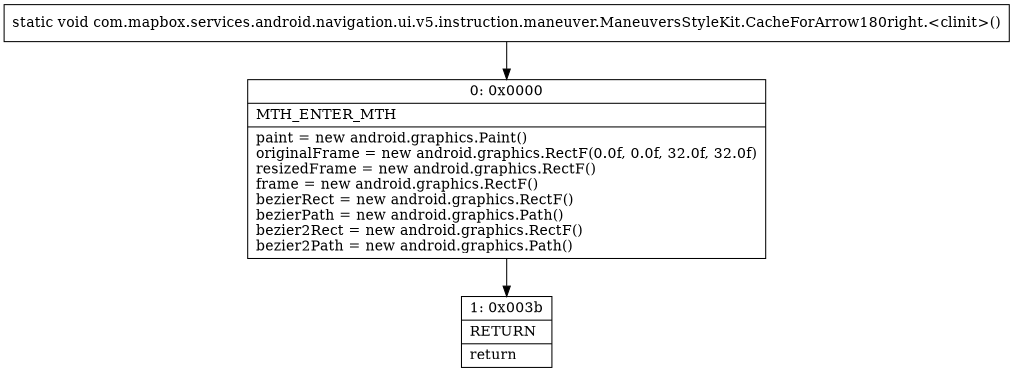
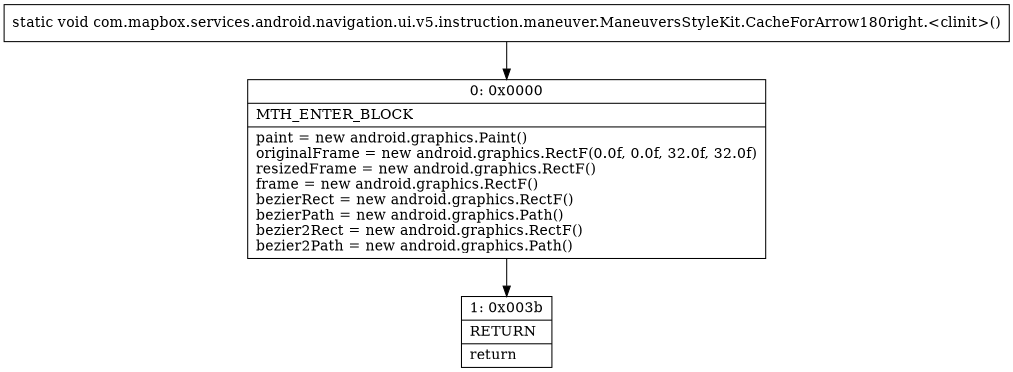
(326, 115) -> (335, 115)
